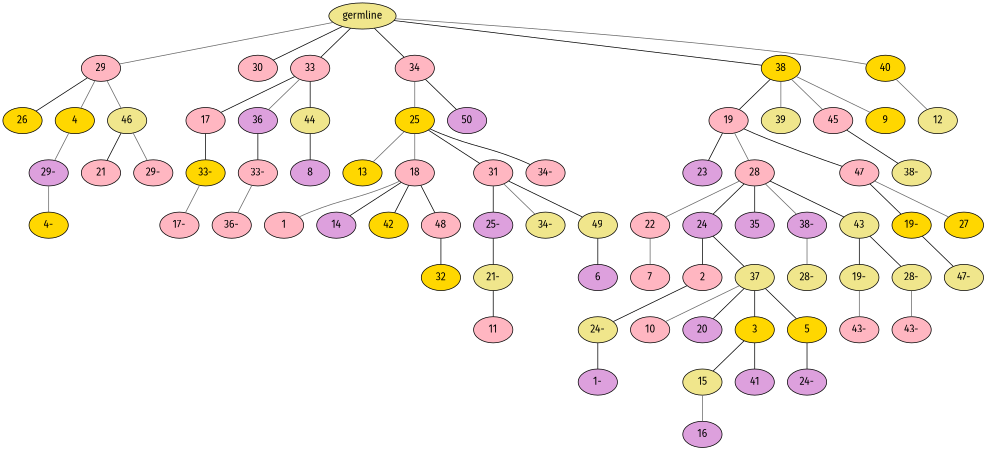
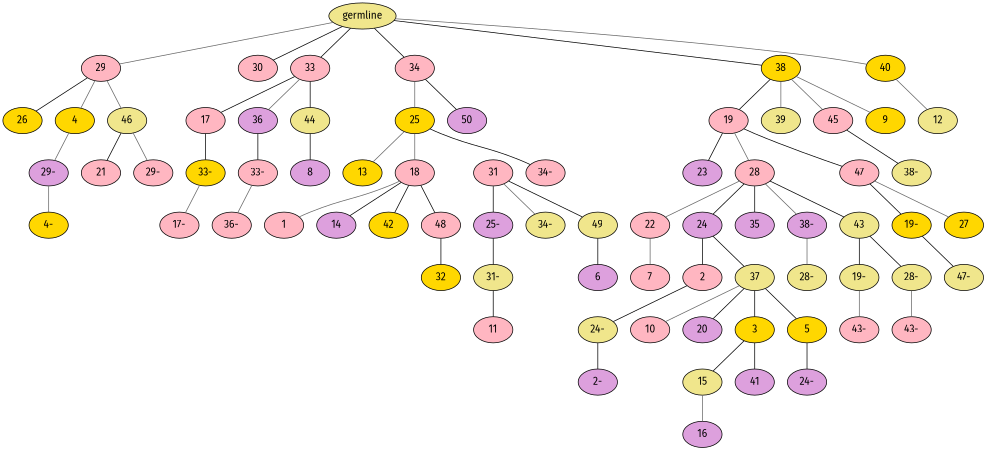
(454, 147) -> none
(493, 277) -> (493, 277)
(598, 382) -> (598, 382)
